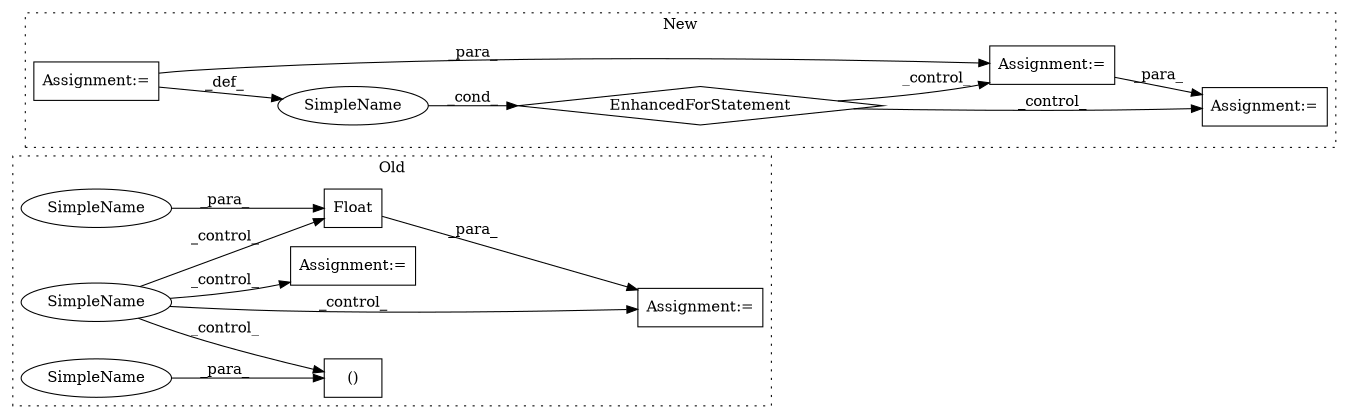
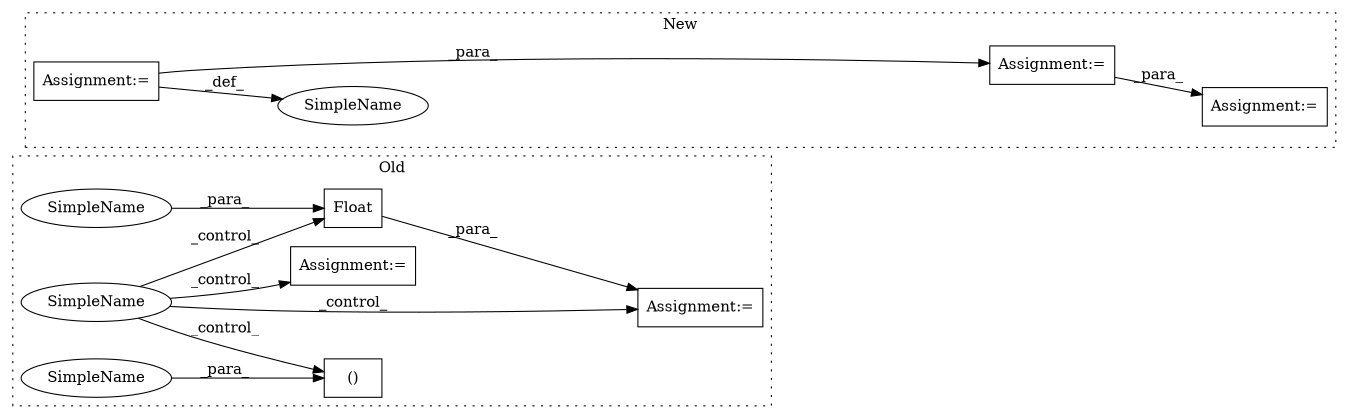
(700, 106) -> none
